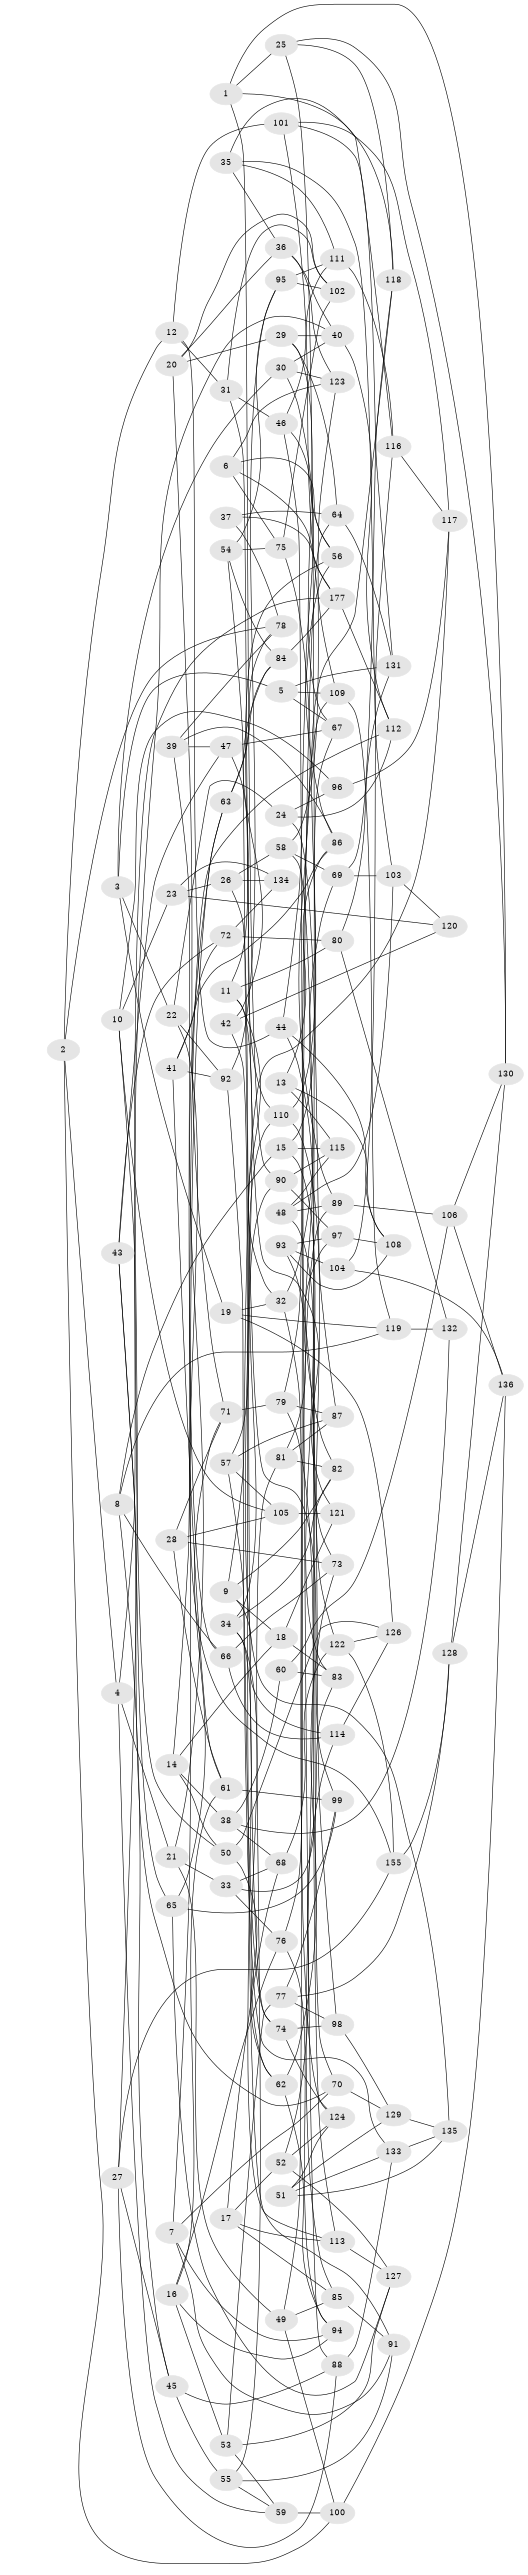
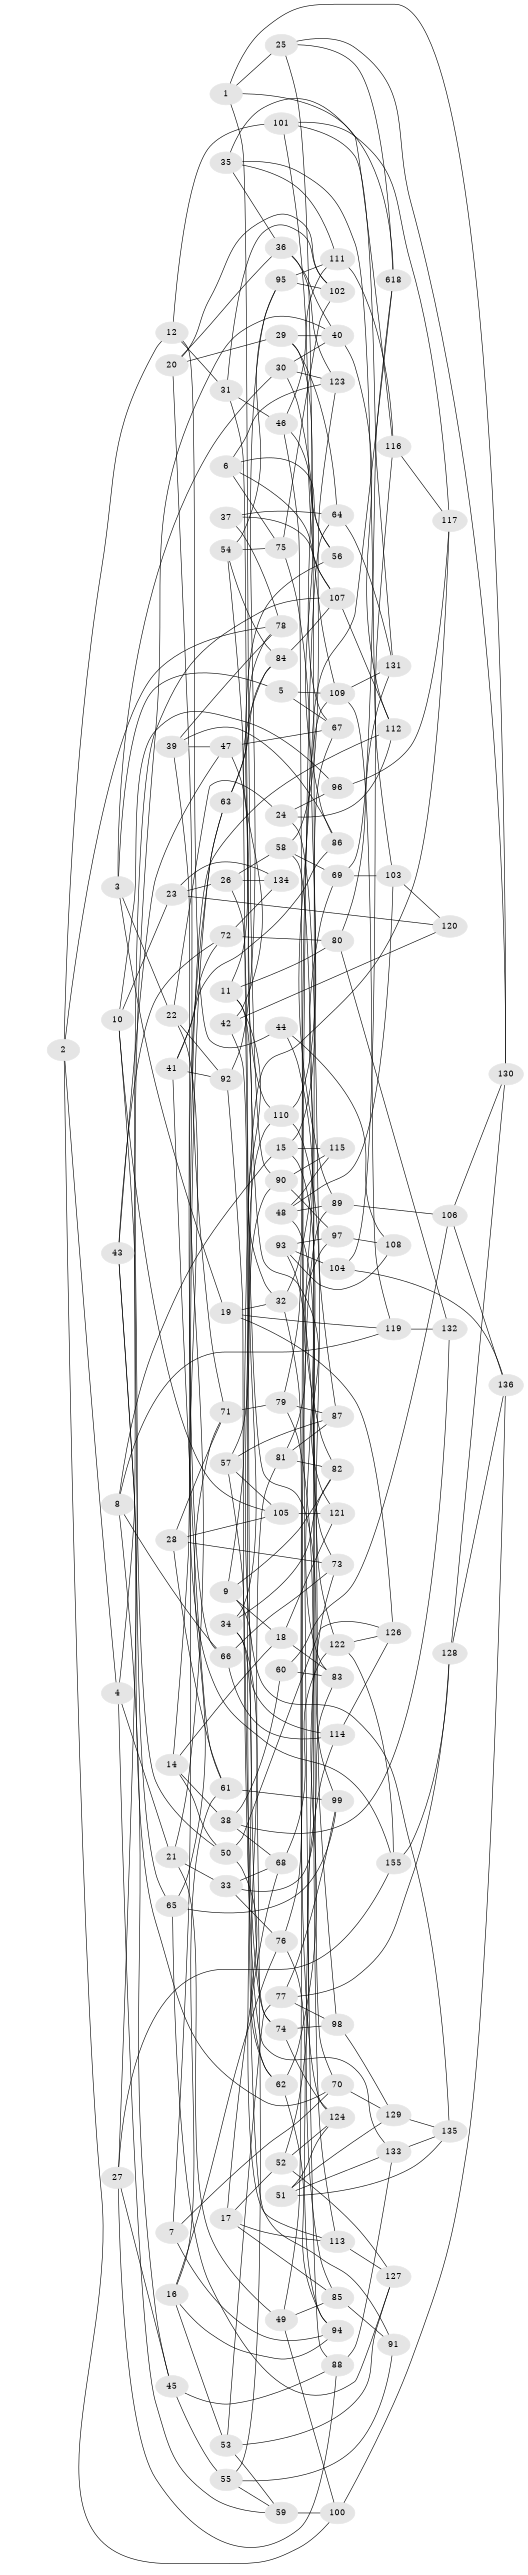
(394, 280) -> (394, 280)
(338, 599) -> (338, 599)
(337, 674) -> (366, 680)
(303, 790) -> none
(281, 1083) -> none
(247, 2395) -> none
